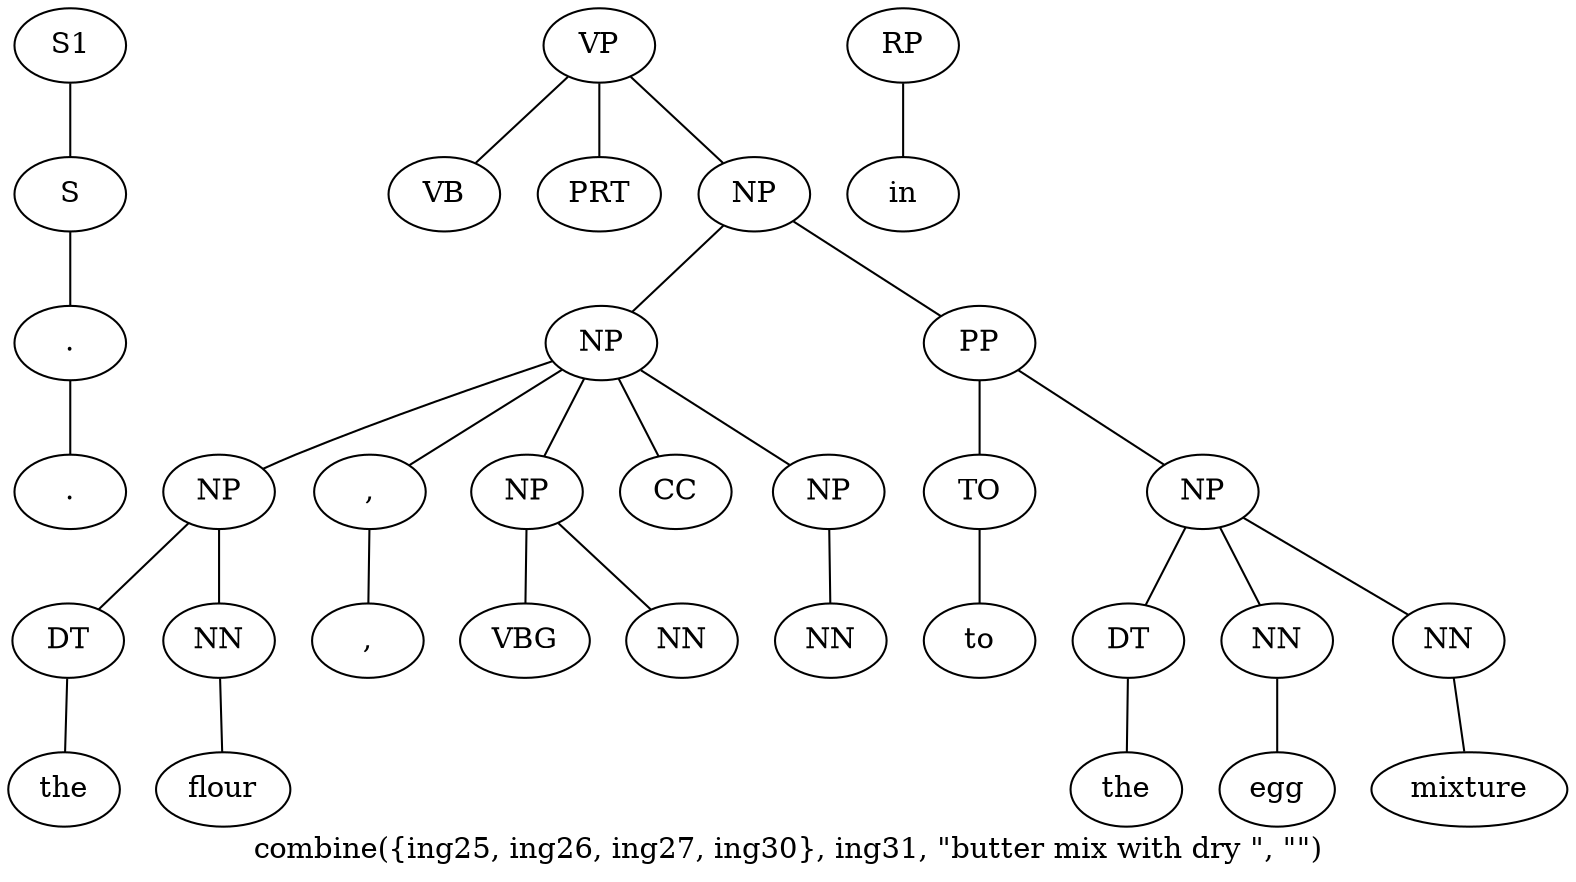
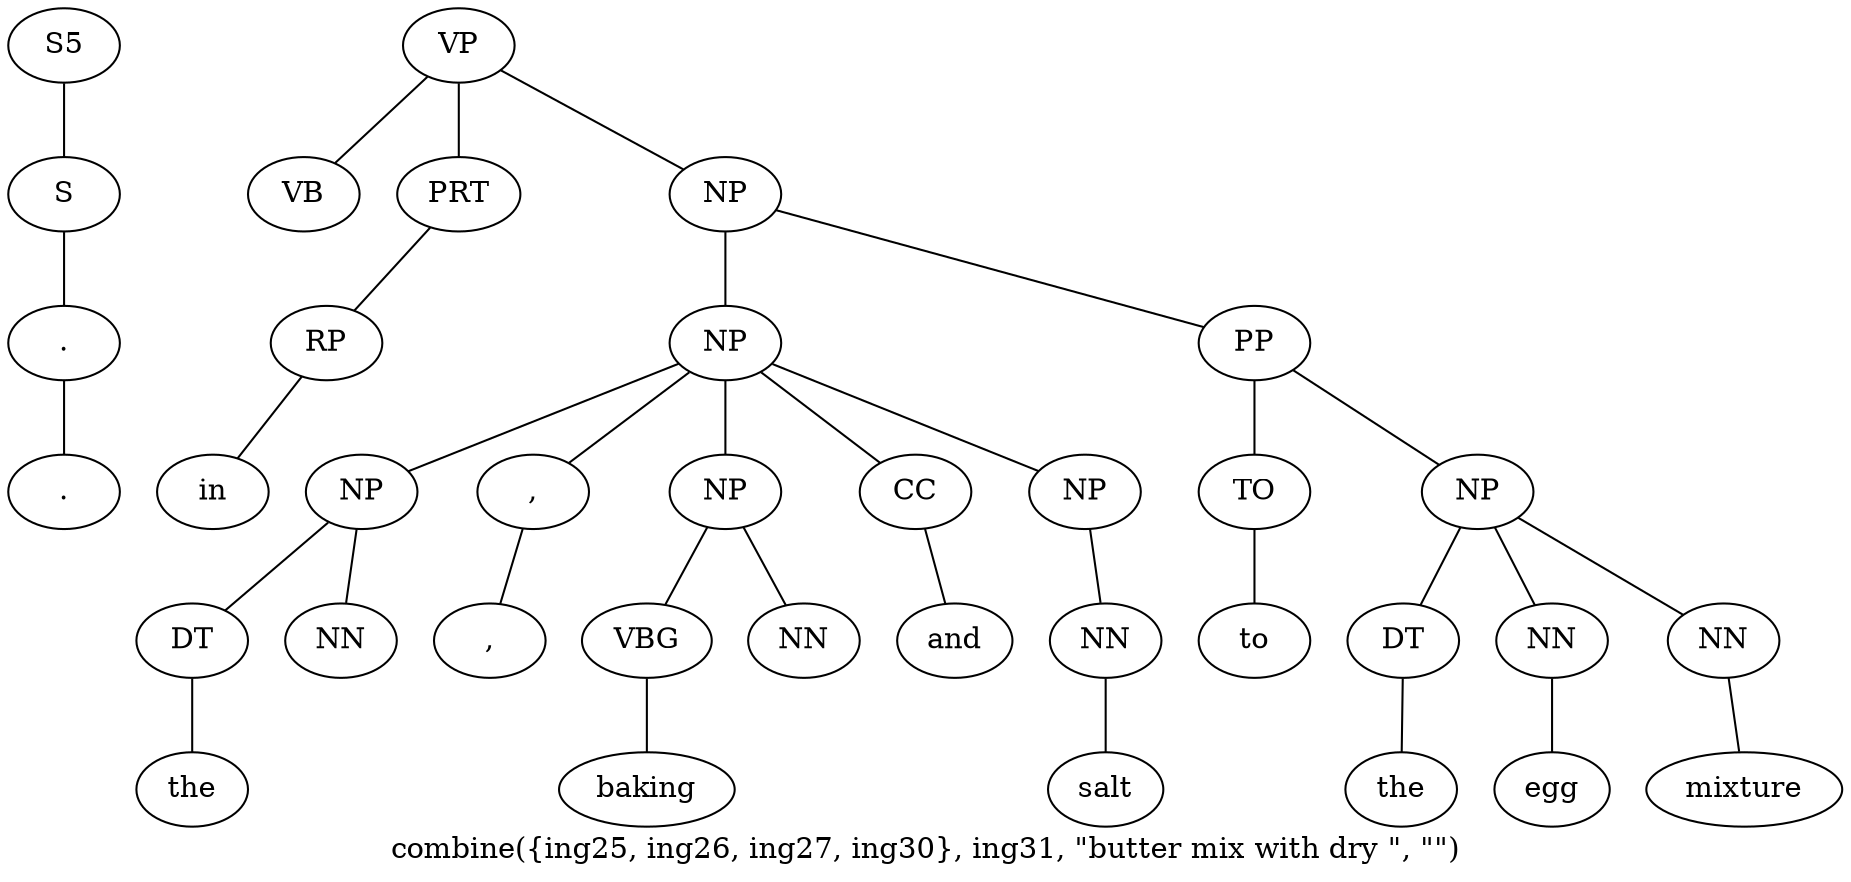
(70, 45) -> (64, 45)
none -> (392, 269)
none -> (955, 641)
(223, 789) -> none
none -> (647, 789)
none -> (1106, 789)
